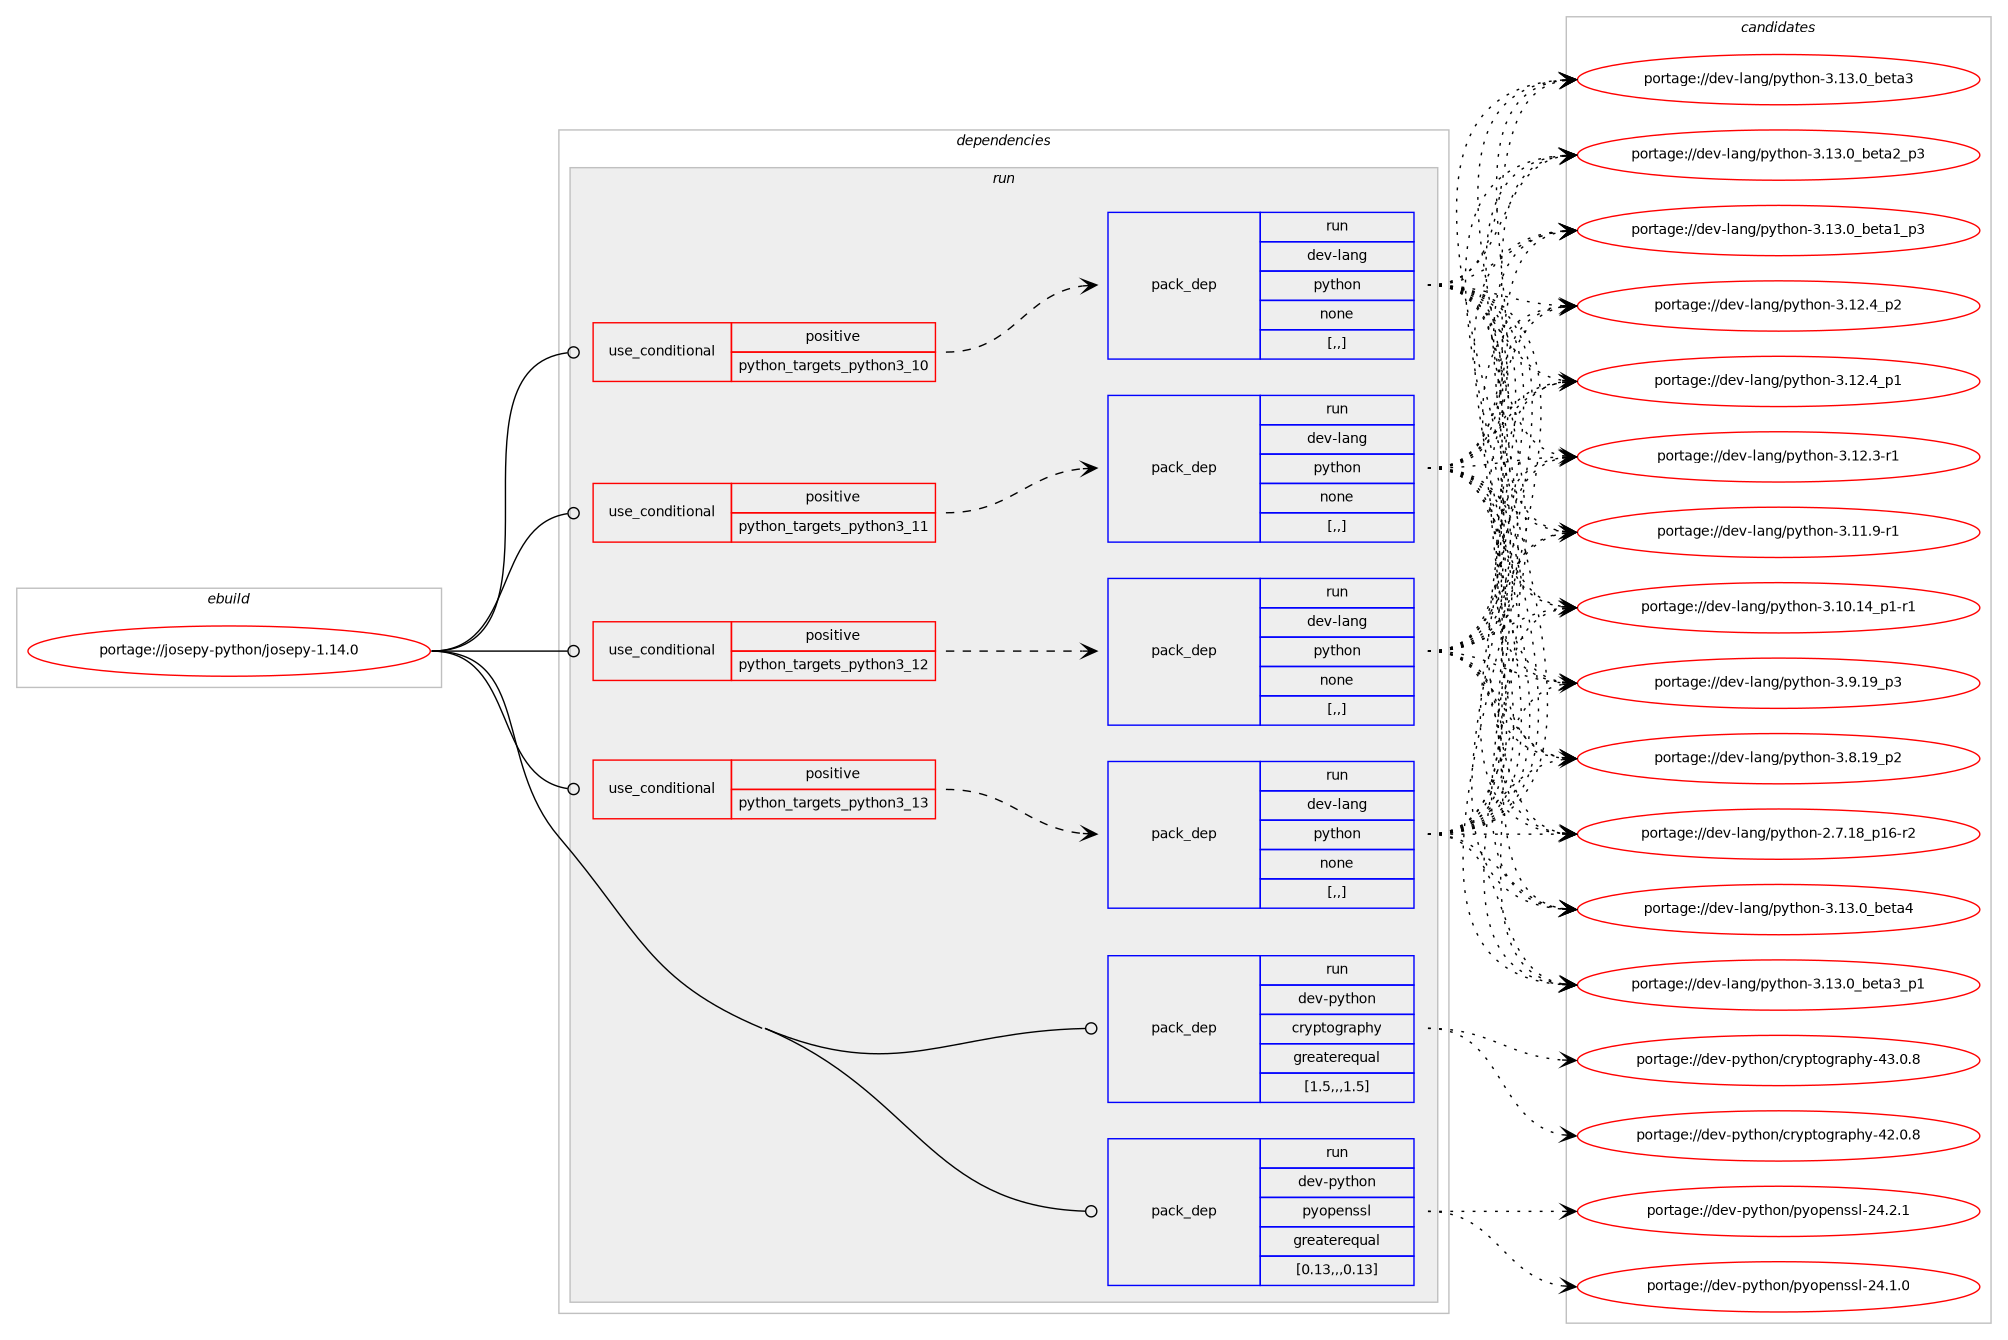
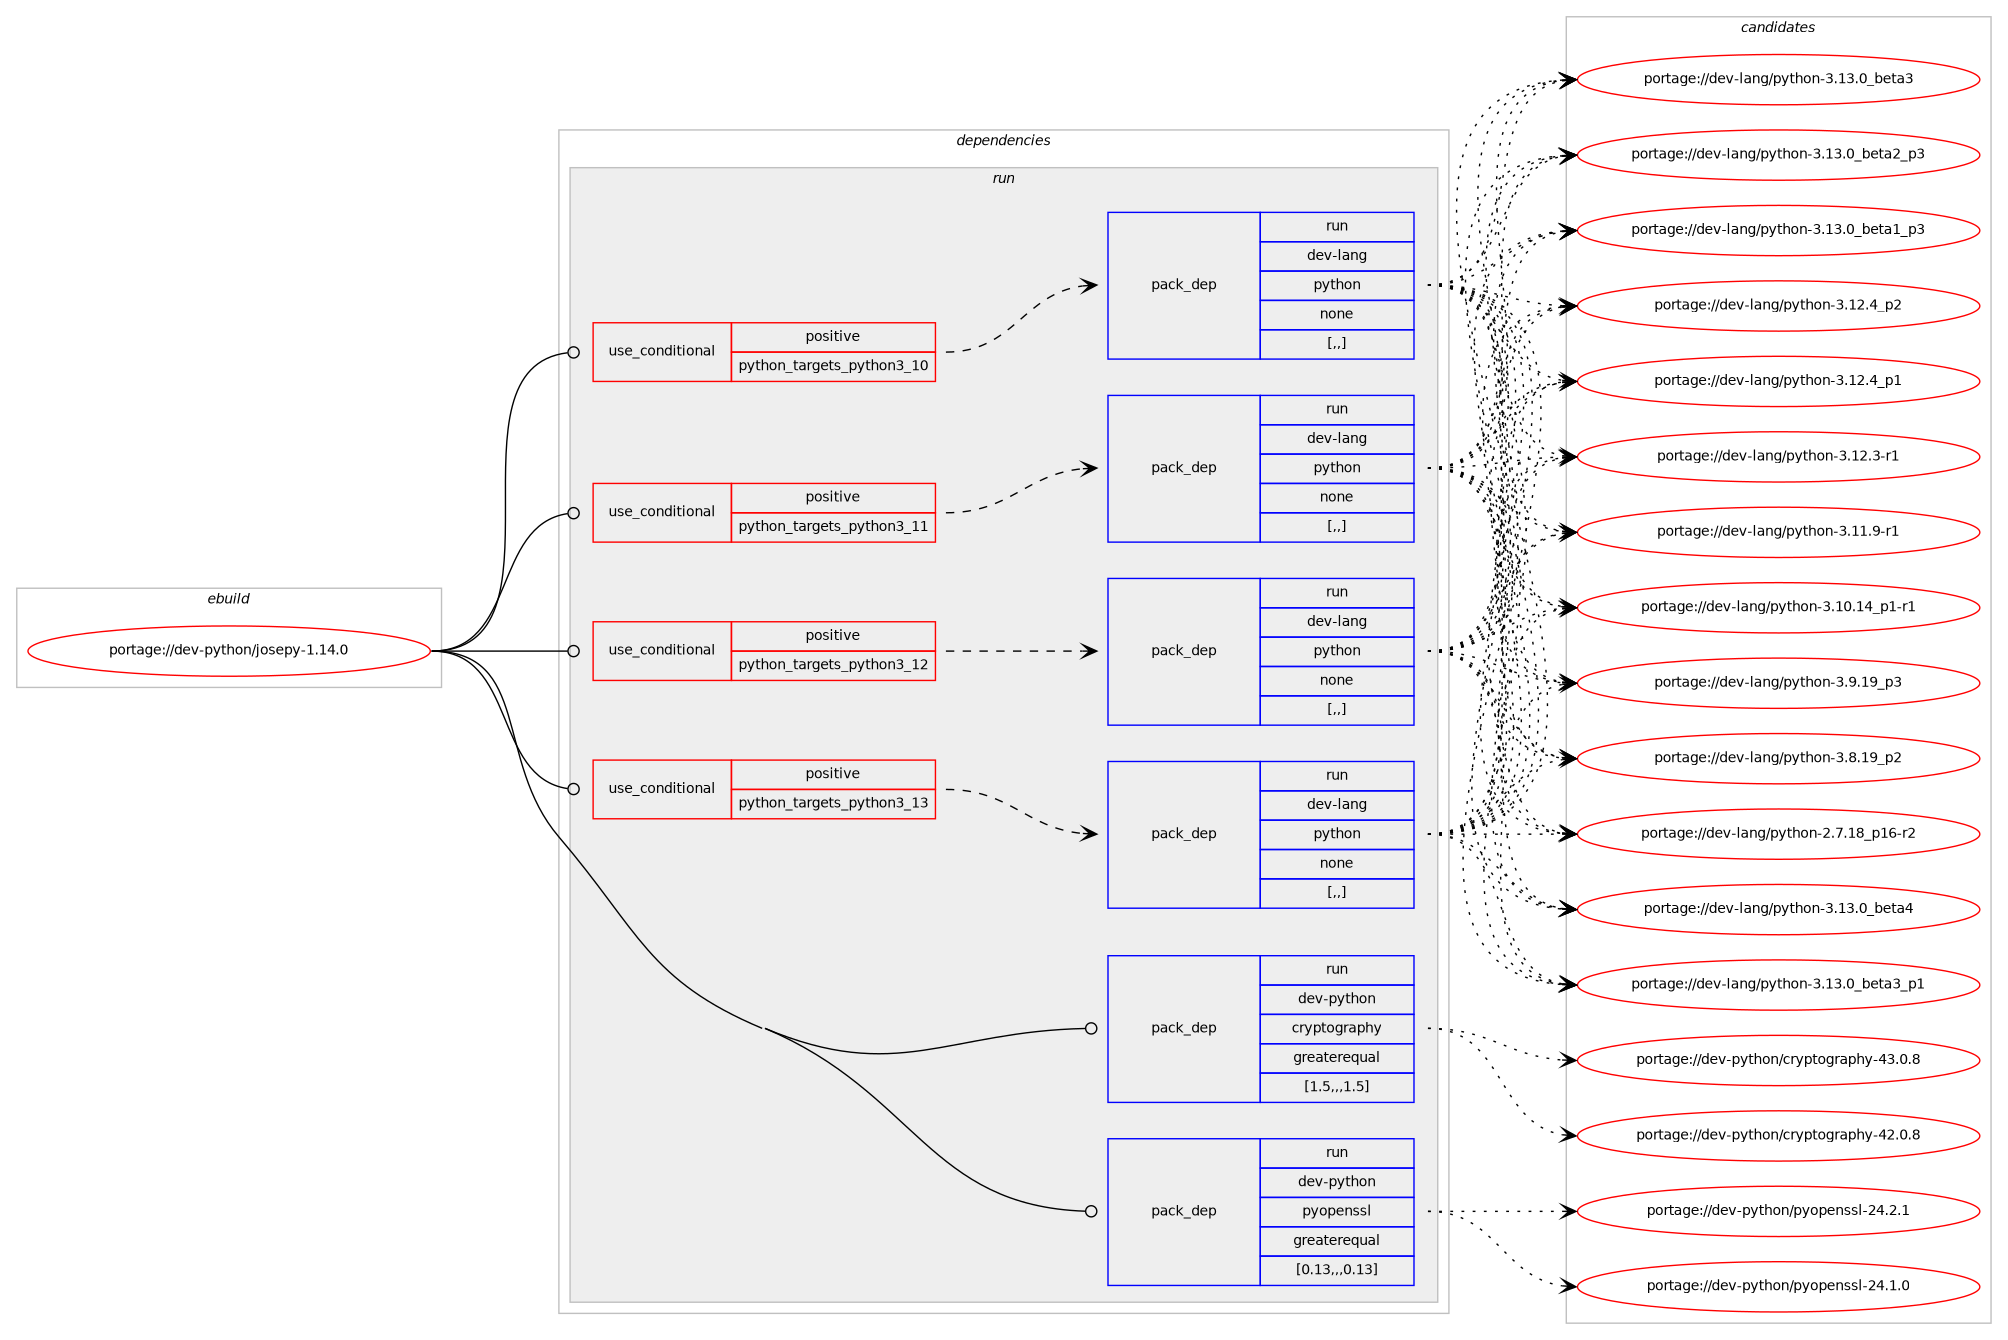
(229, 651) -> (229, 651)
